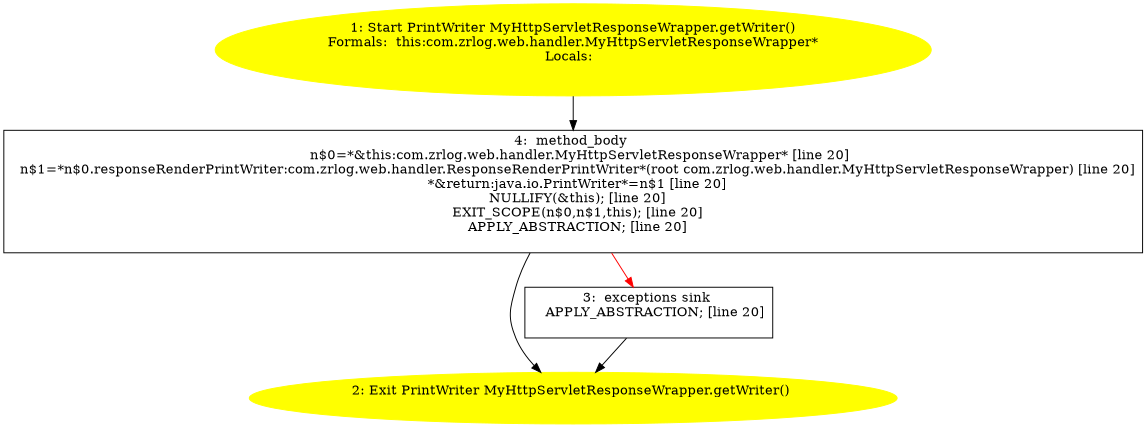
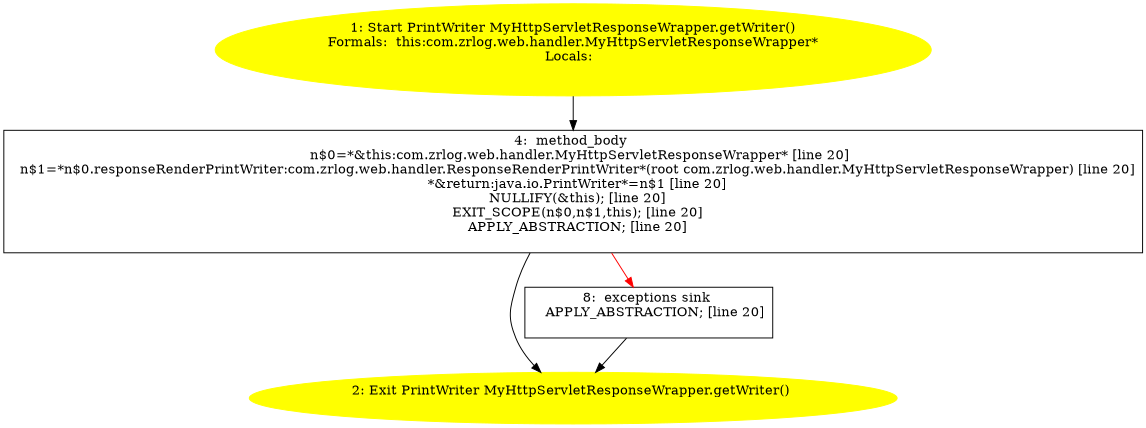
(649, 313) -> (649, 313)
